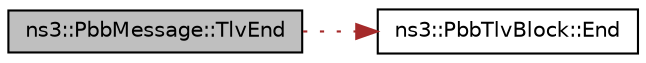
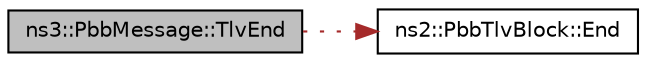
(508, 31) -> (508, 31)
